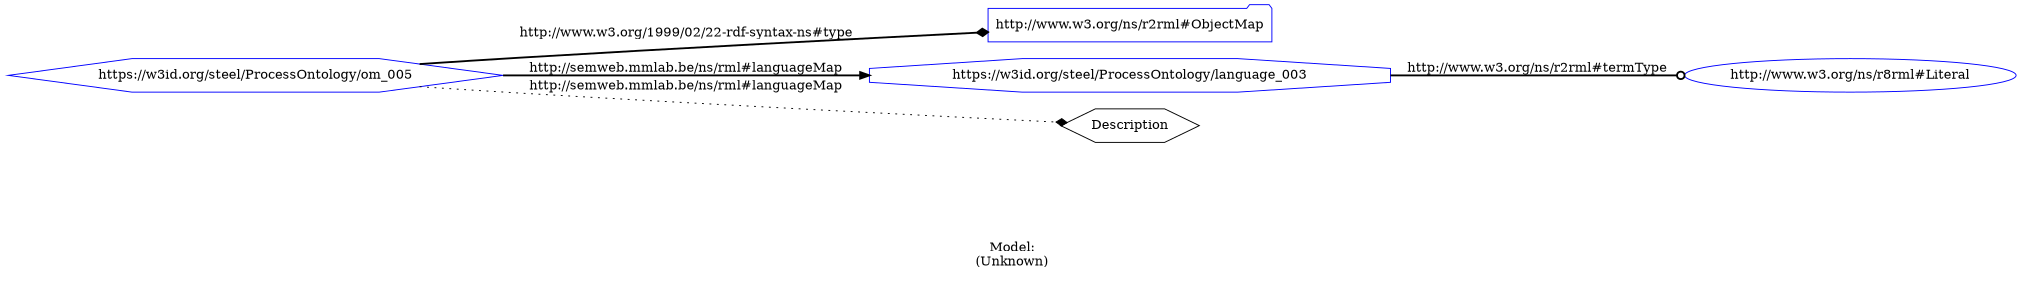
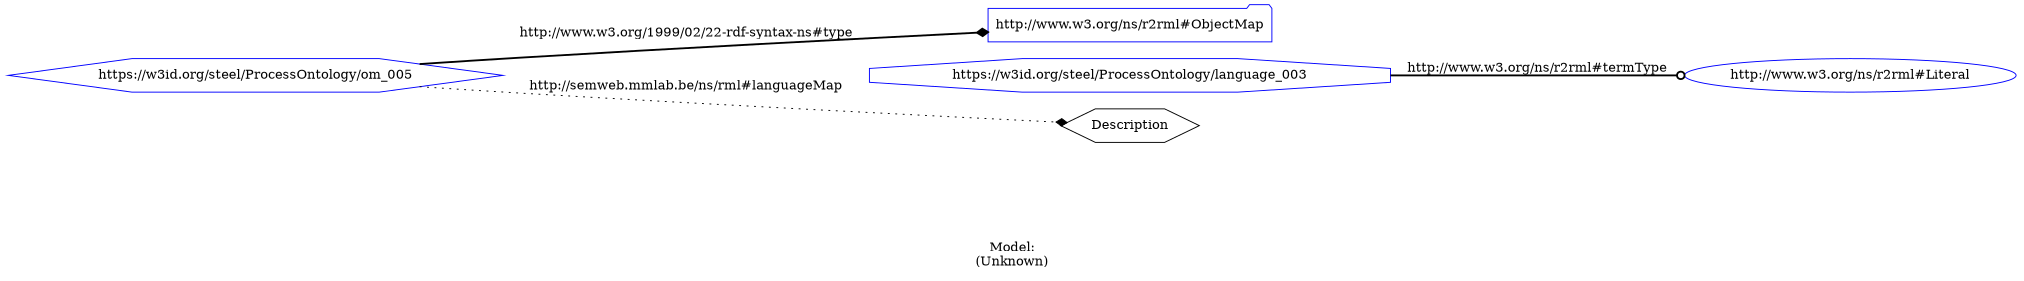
(681, 75) -> none
(1850, 75) -> (1850, 75)
